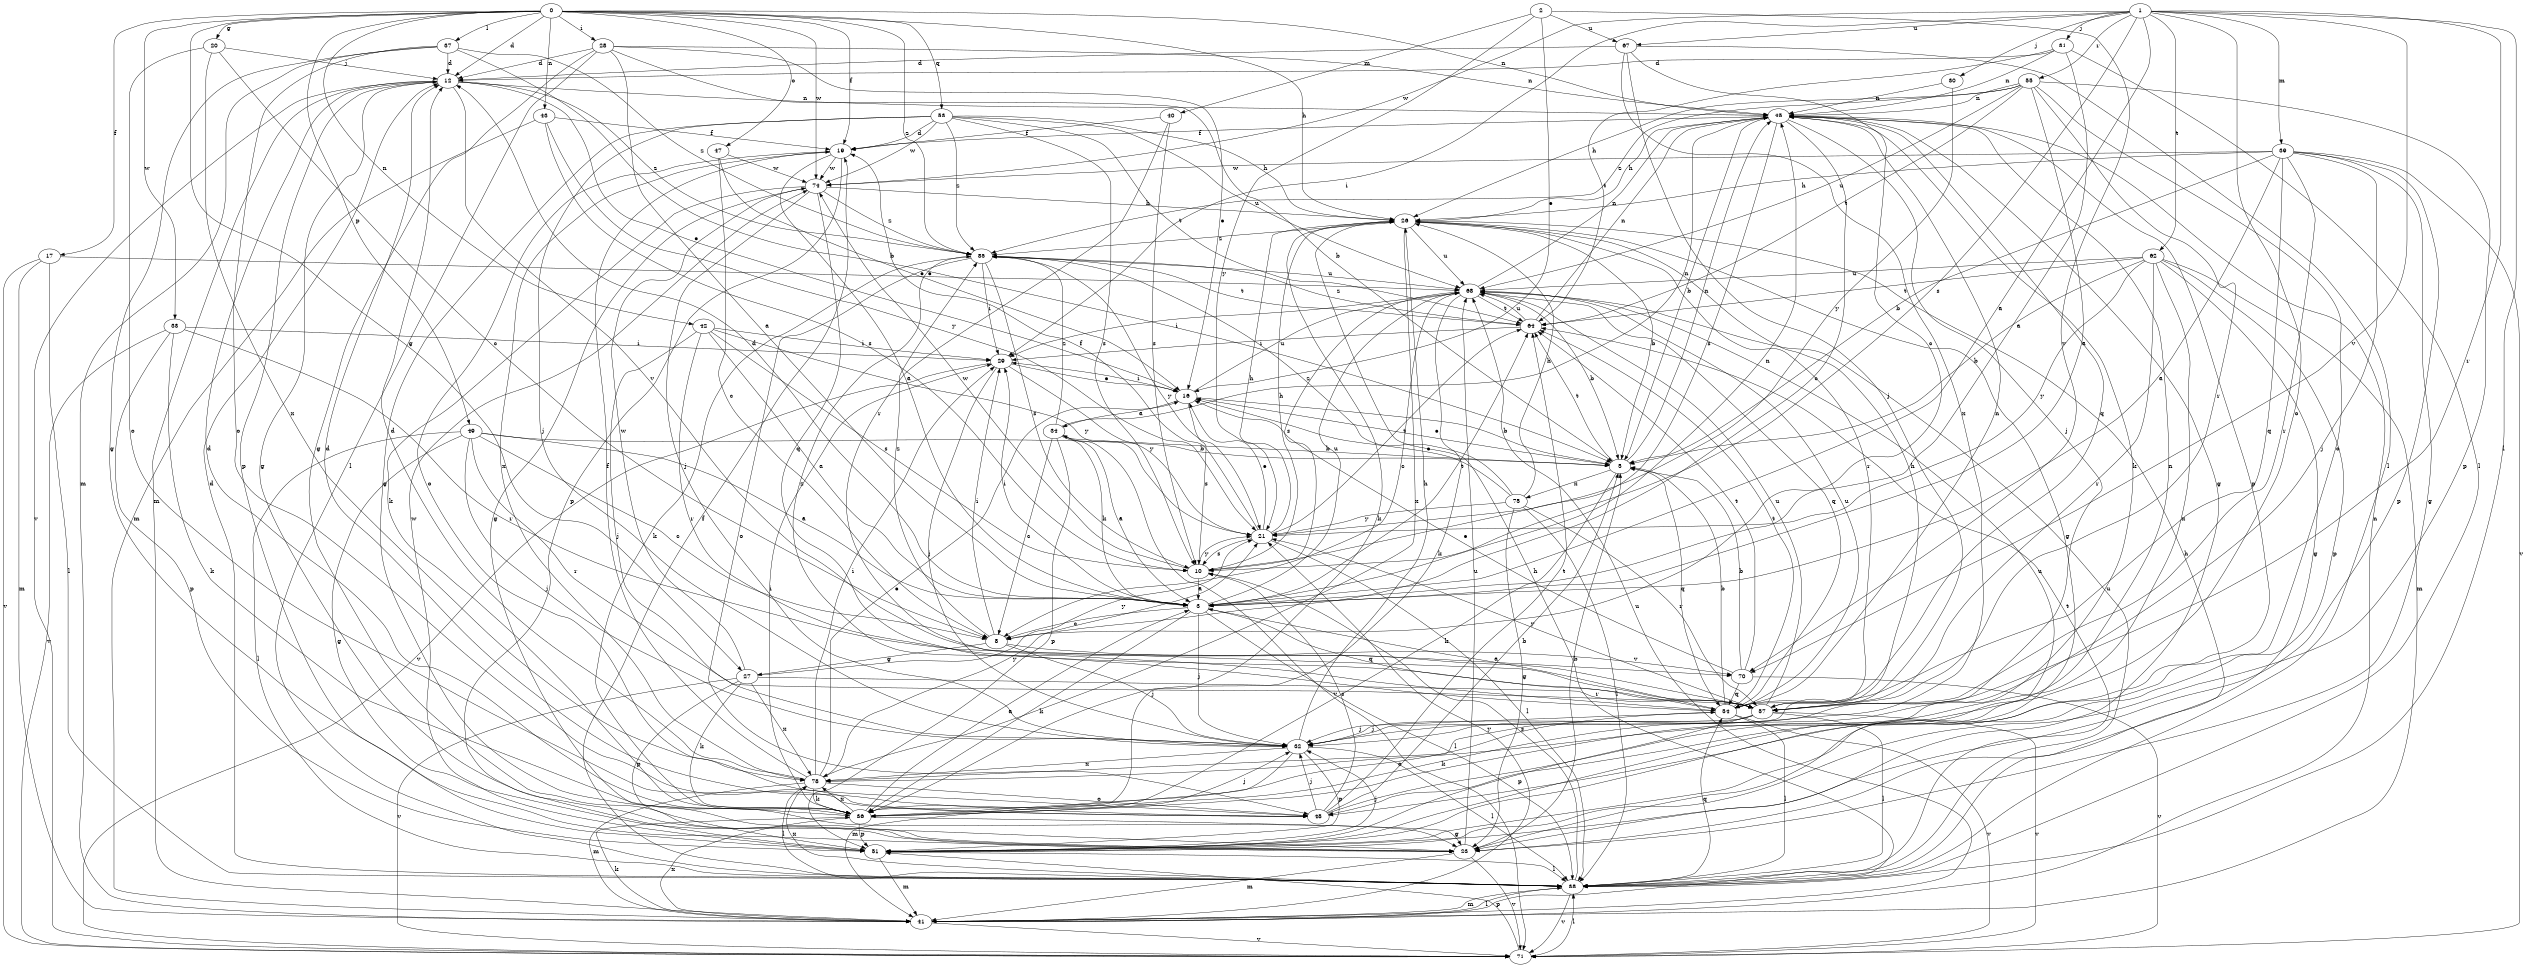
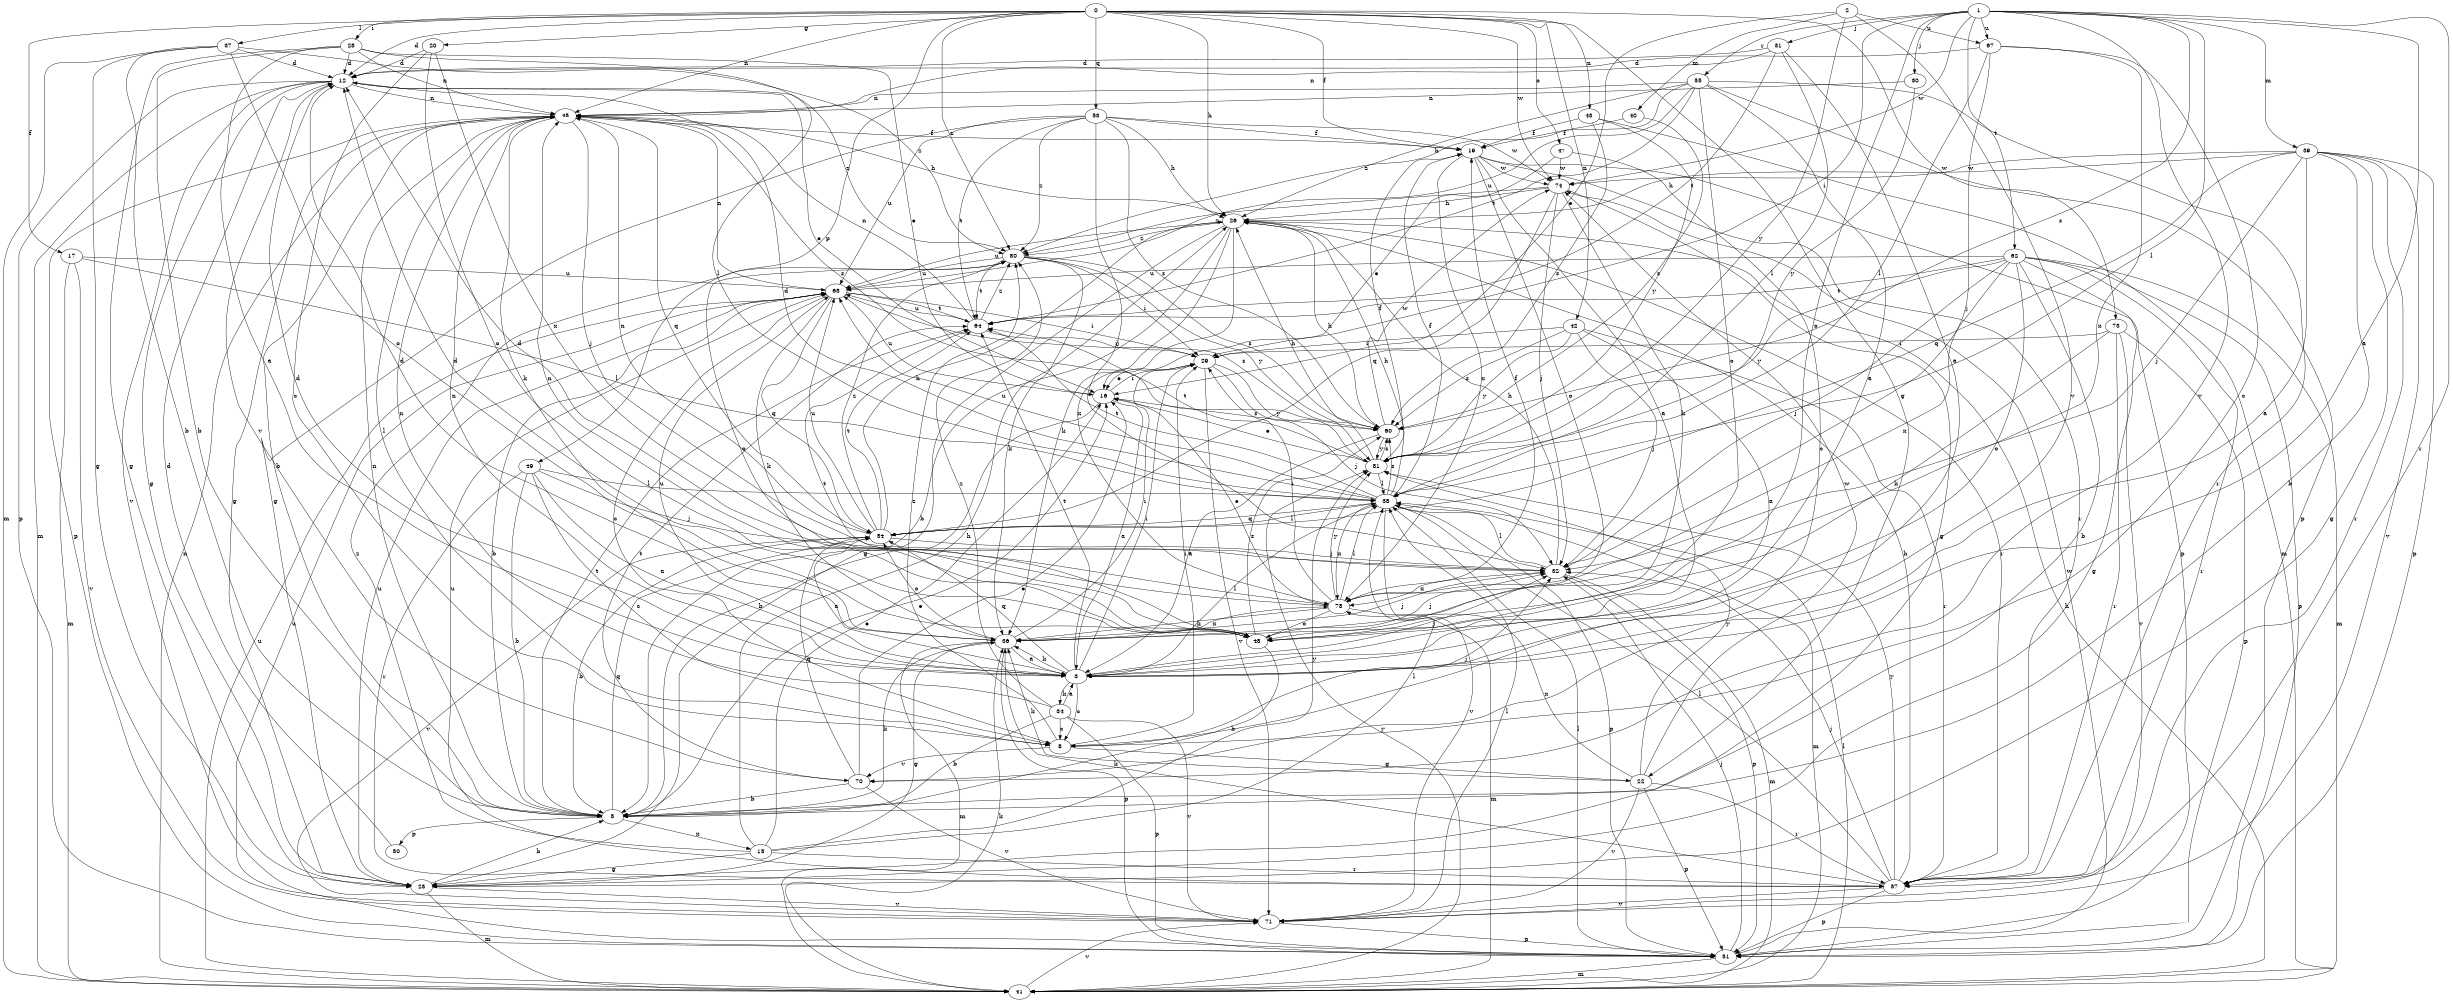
(346, 63) -> (402, 63)
(920, 134) -> (1316, 134)
(982, 256) -> (1013, 256)
(930, 274) -> (568, 274)
(175, 326) -> (2116, 326)
none -> (1005, 343)
(1816, 379) -> (384, 431)
(1122, 413) -> (1125, 519)
none -> (1776, 420)
(1516, 501) -> (761, 852)
(1262, 536) -> (1376, 466)
(1198, 572) -> (1388, 431)
(875, 578) -> (2040, 378)
none -> (1748, 588)
(747, 677) -> (1641, 782)
none -> (1608, 708)
(578, 811) -> none
none -> (396, 852)
(673, 869) -> (963, 817)
